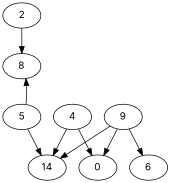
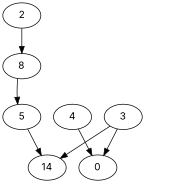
(27, 95) -> (17, 88)
(123, 117) -> (123, 117)
(61, 139) -> none
(149, 168) -> none
